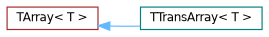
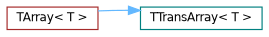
(125, 26) -> (113, 10)
